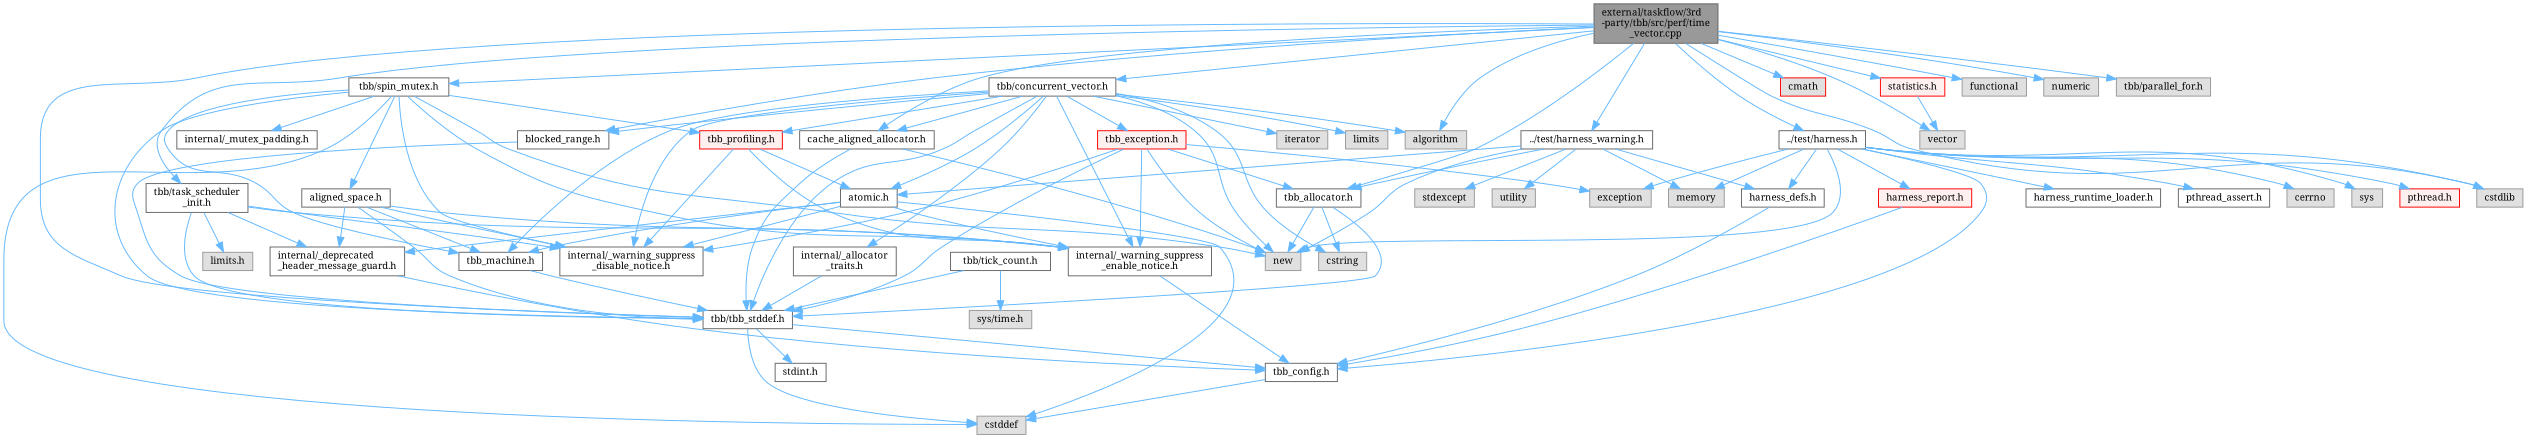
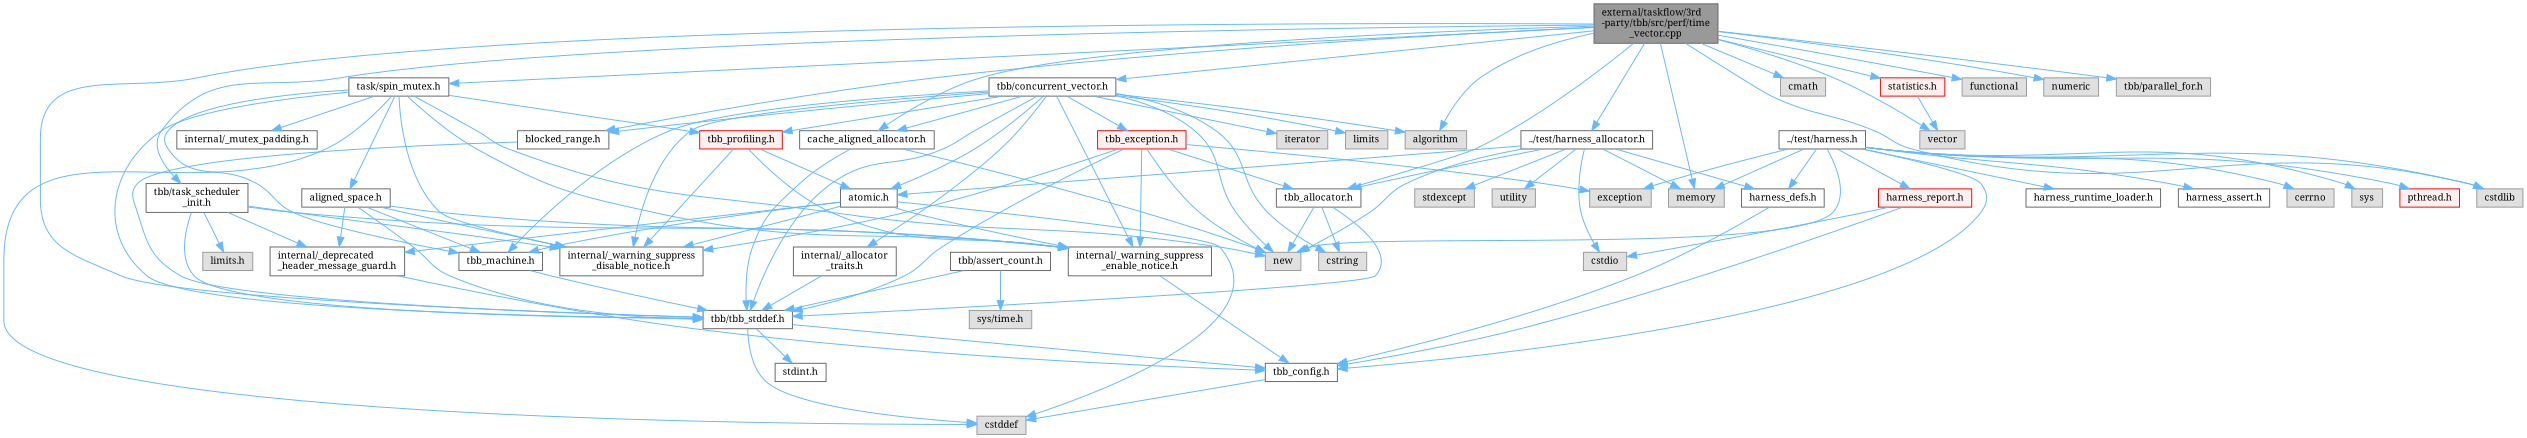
(399, 87) -> (399, 87)
(1803, 87) -> (1803, 87)
(1731, 90) -> (1676, 111)
(1587, 140) -> (1587, 140)
(2224, 198) -> (2224, 198)
(1001, 261) -> (1001, 261)
none -> (1605, 261)
